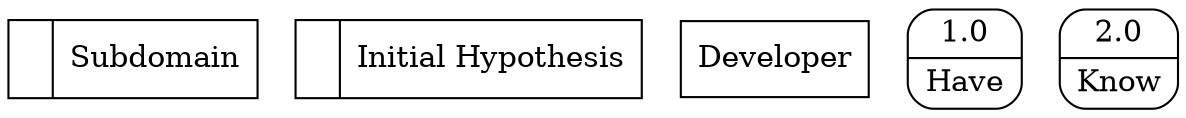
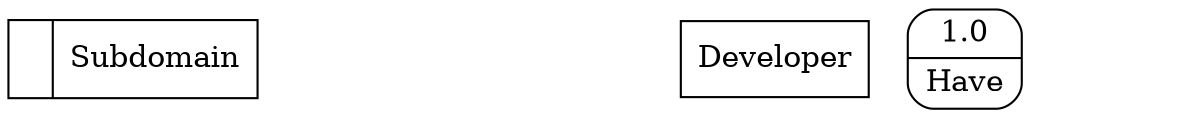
(469, 59) -> none
(1119, 59) -> none
